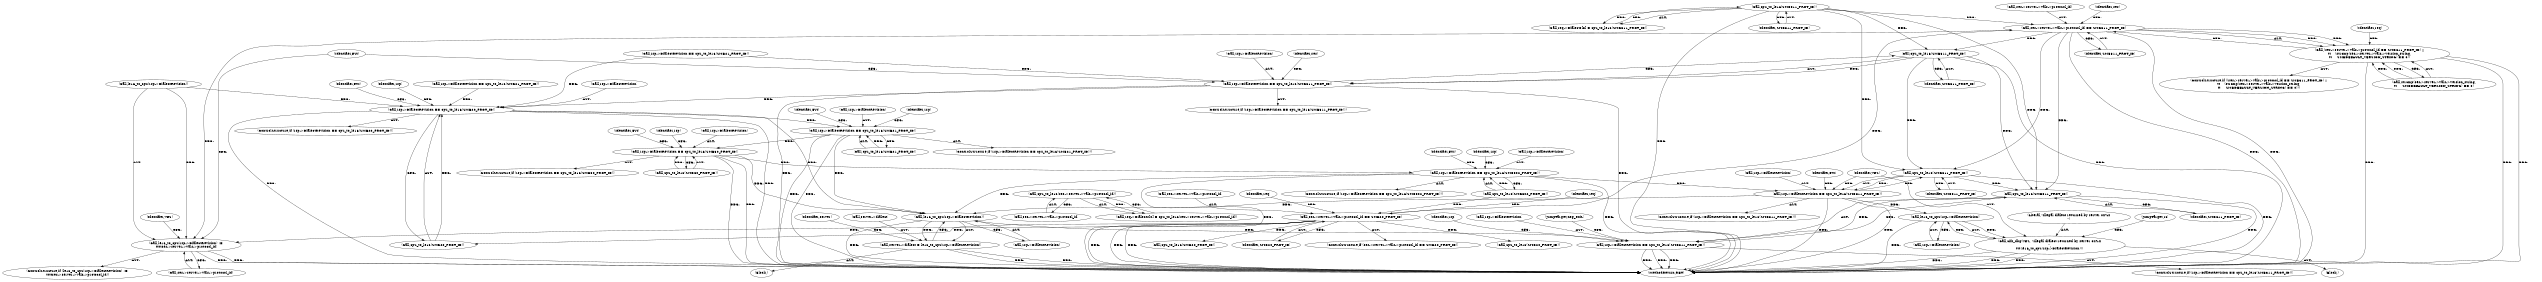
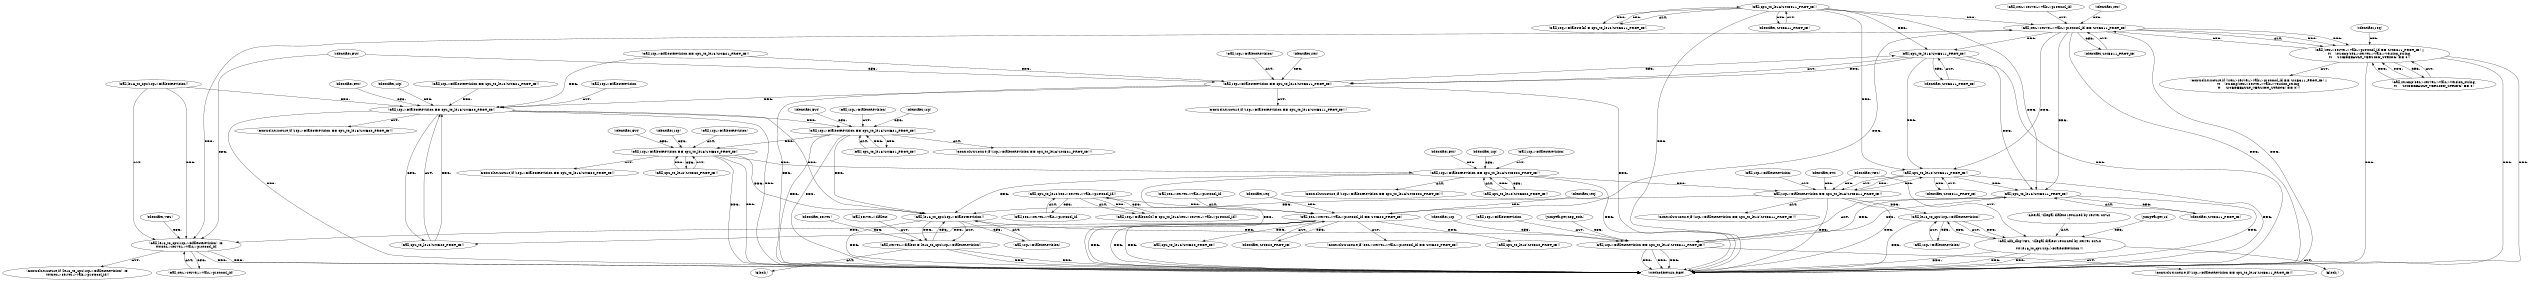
(1436, 205) -> (1181, 206)
